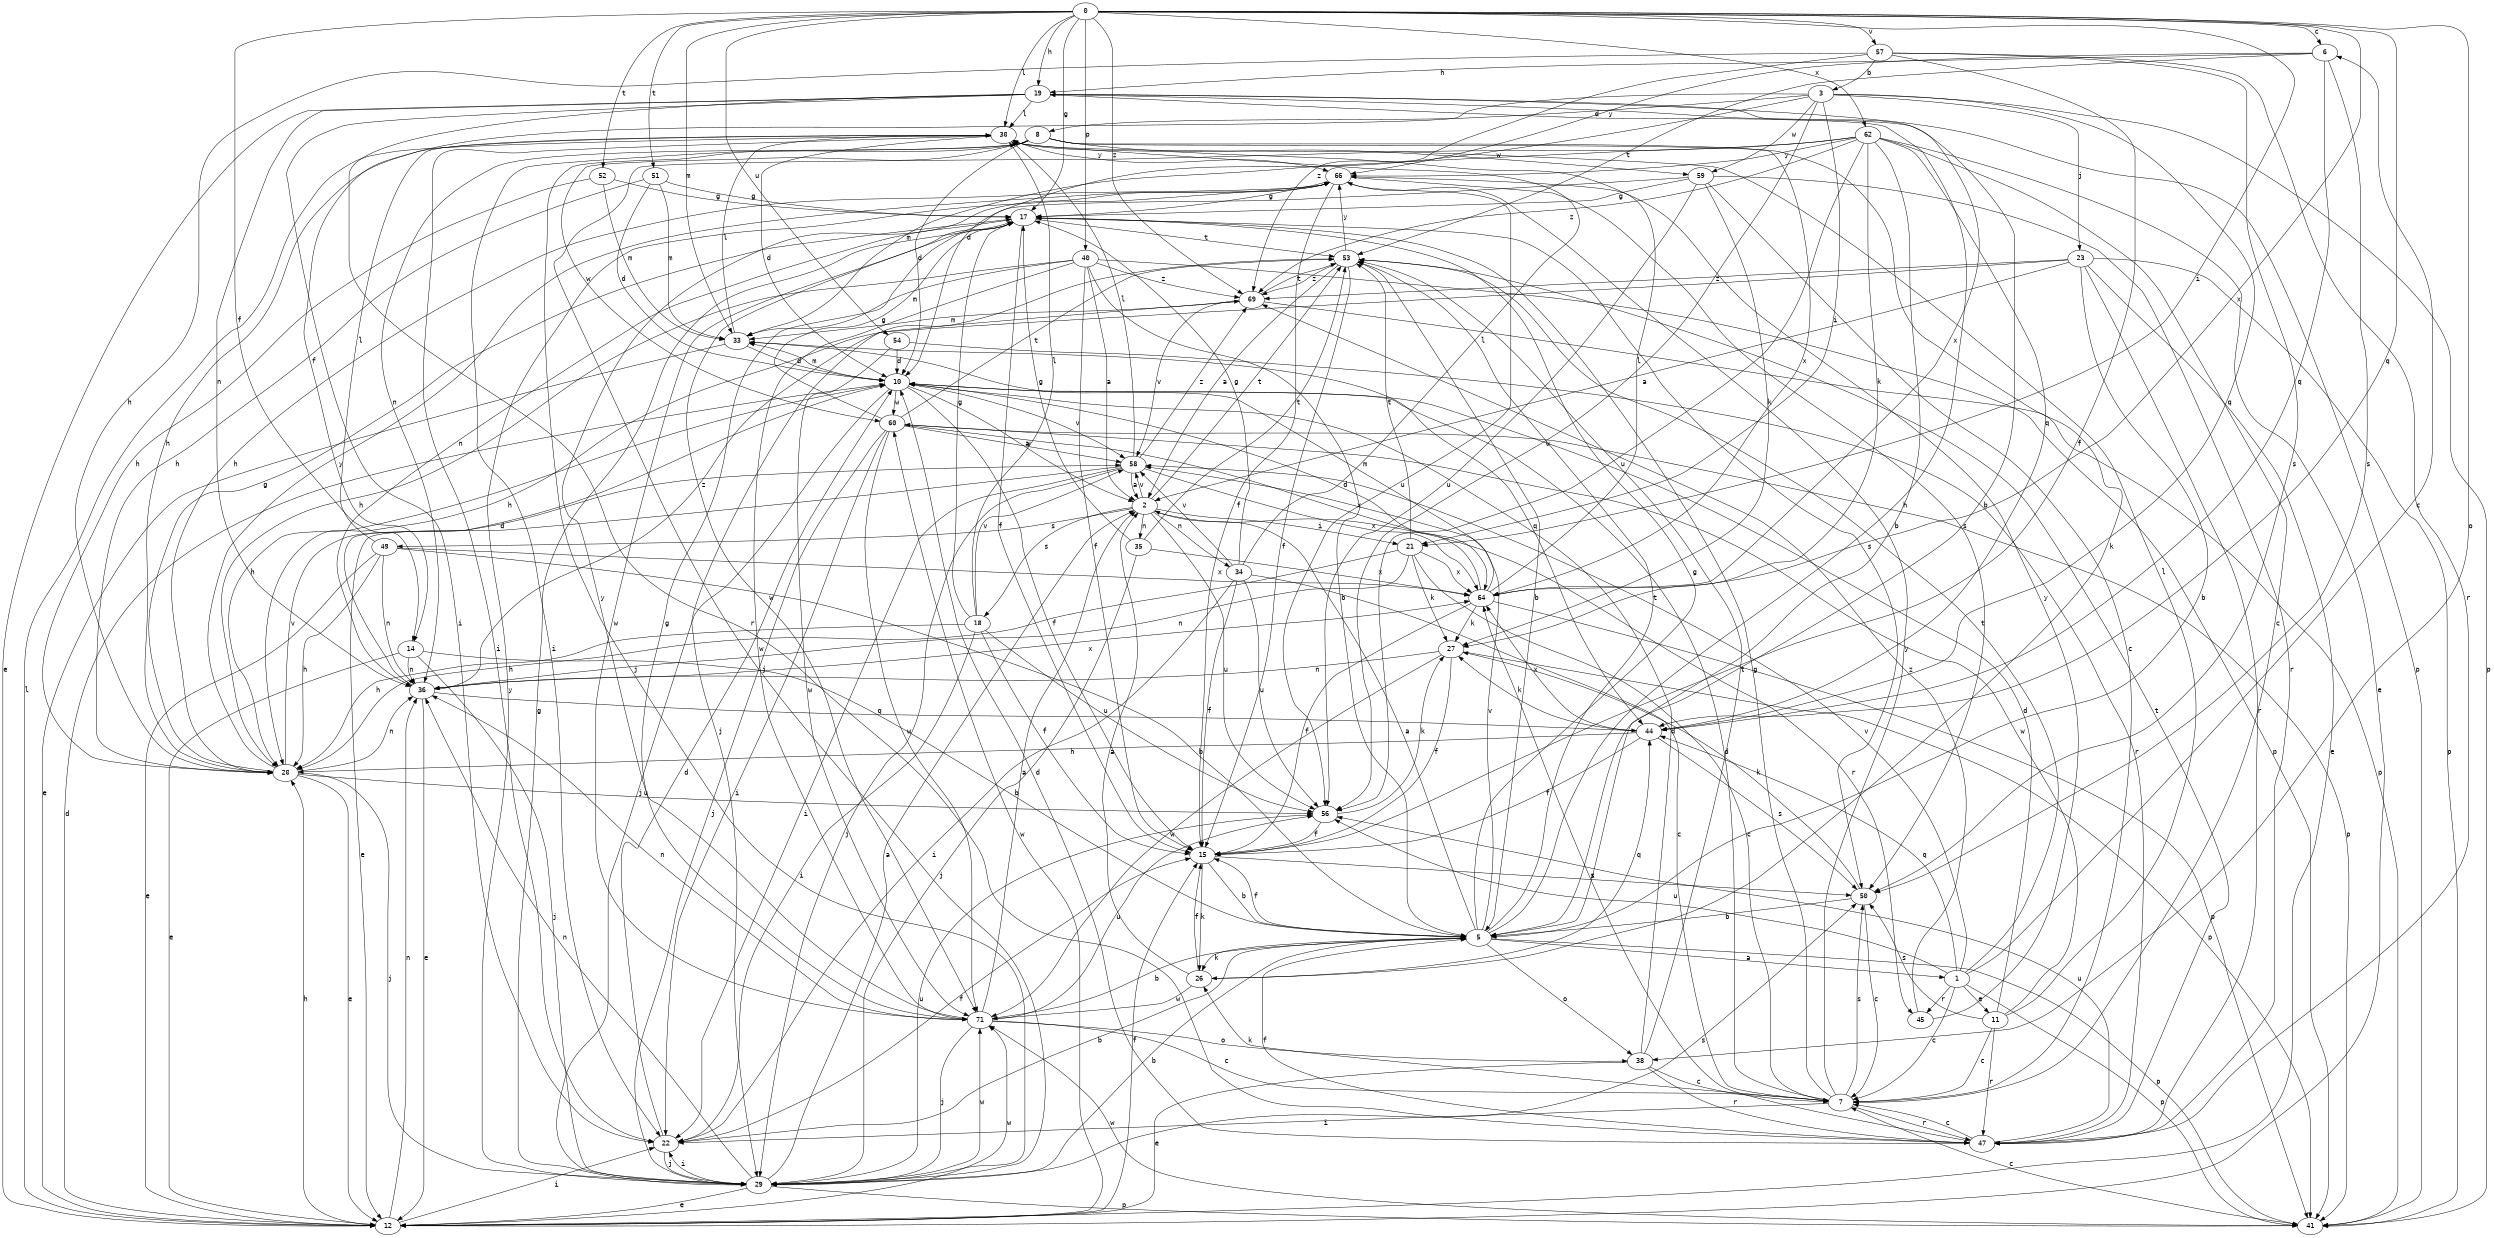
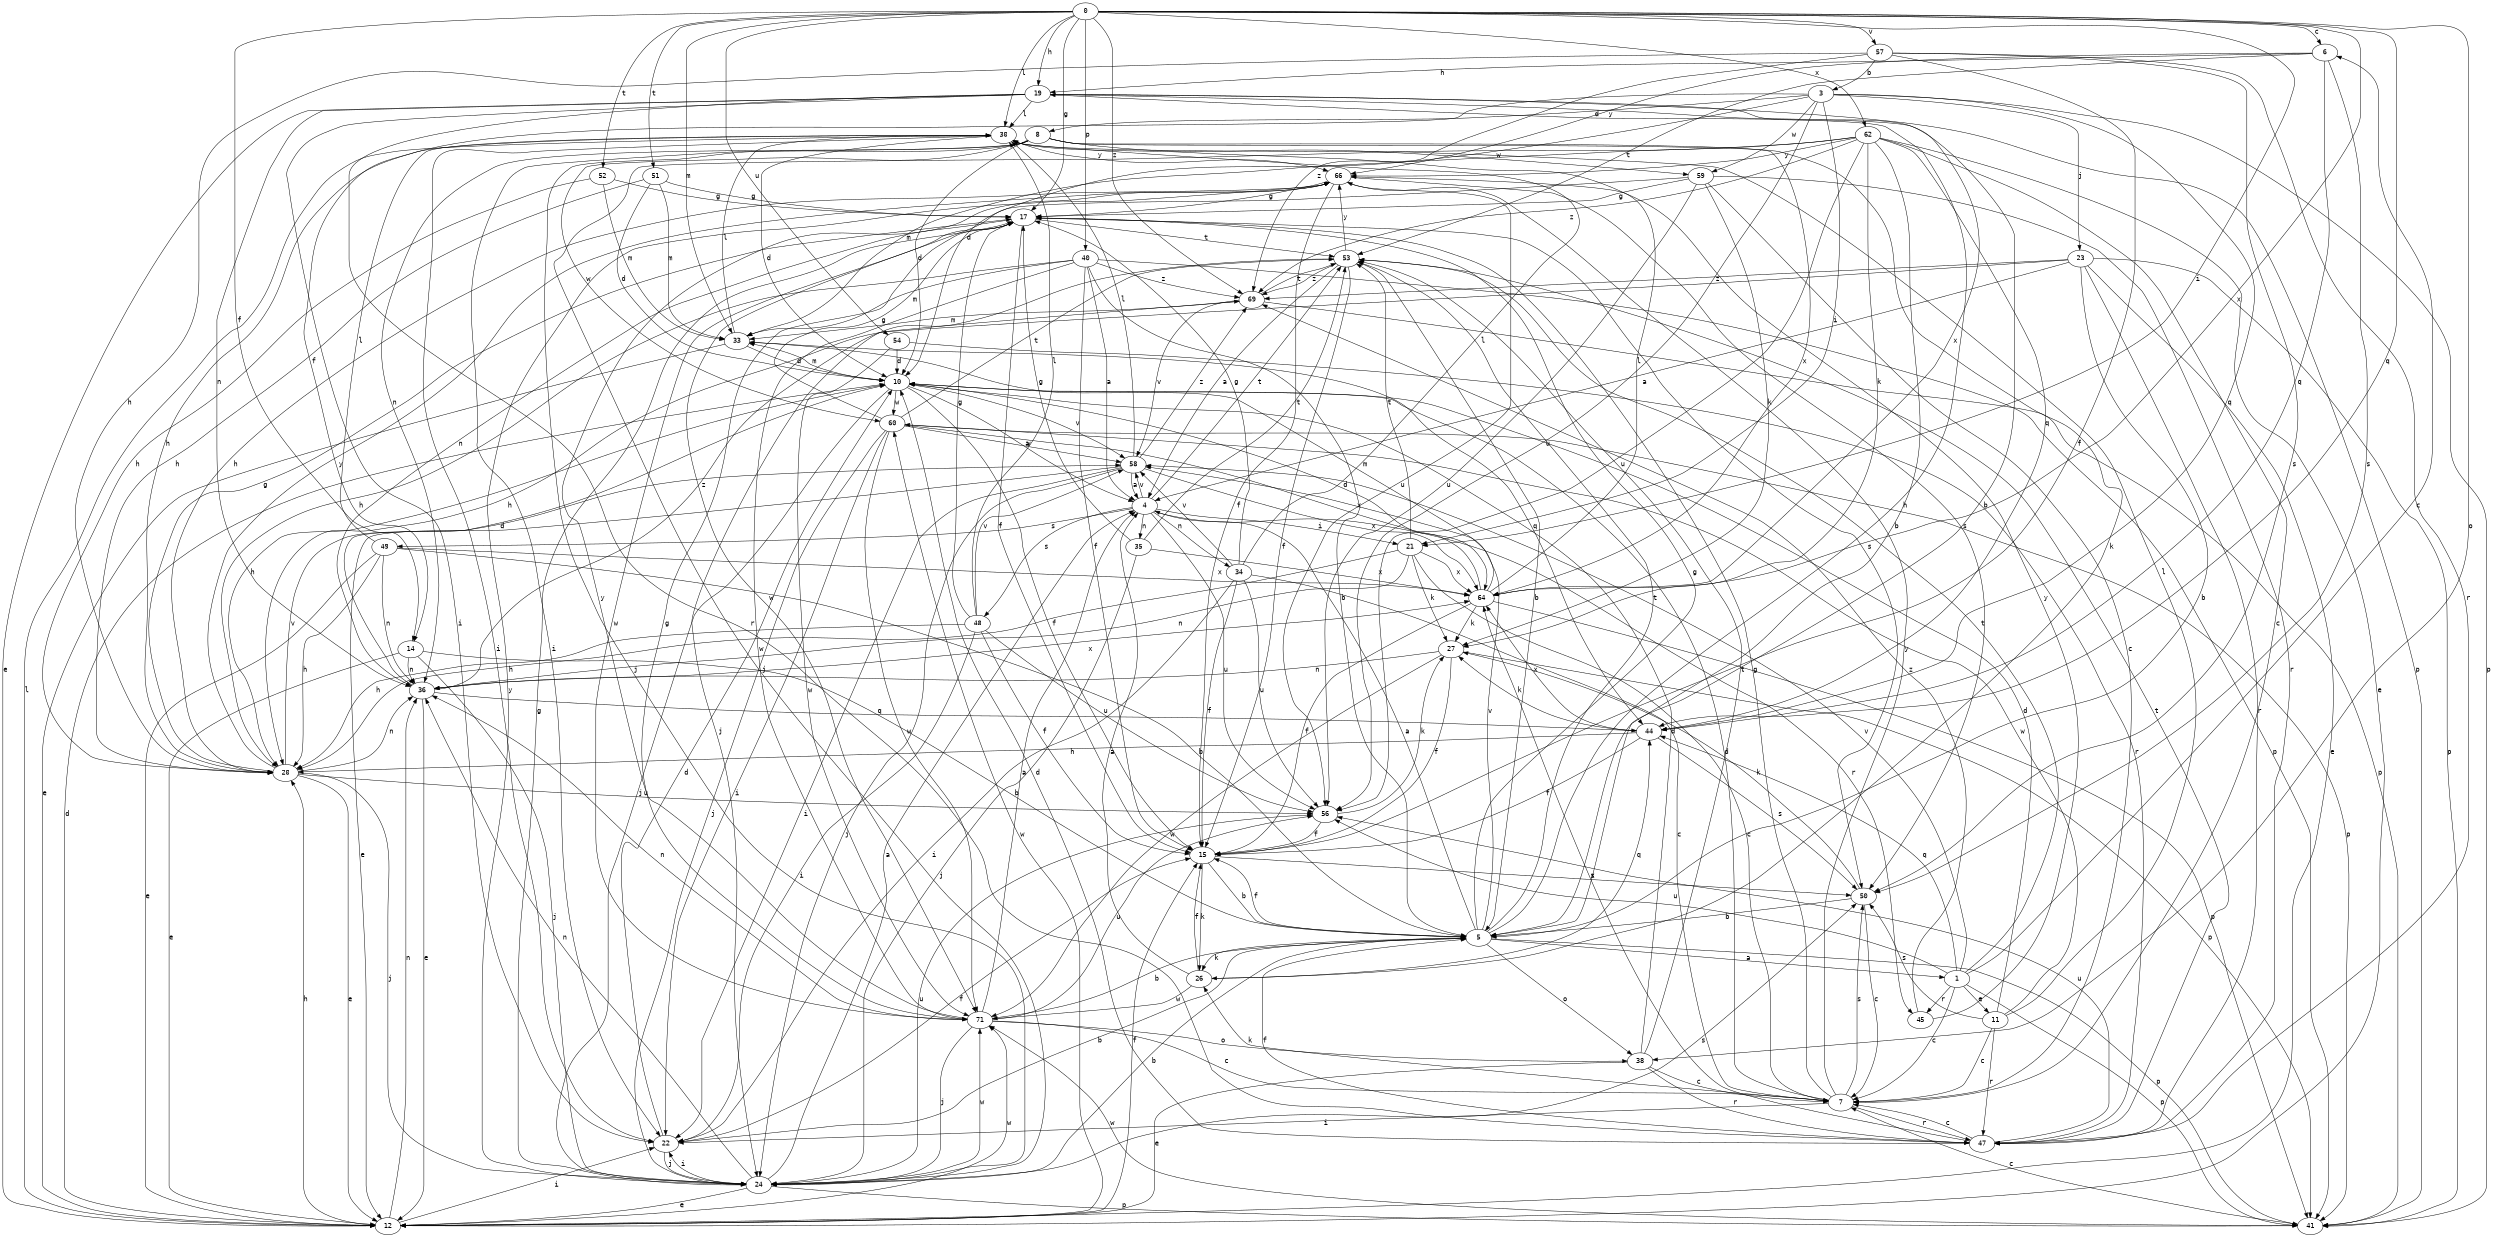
(1145, 506) -> (1145, 506)
(978, 624) -> (978, 624)
(759, 1185) -> (759, 1185)
